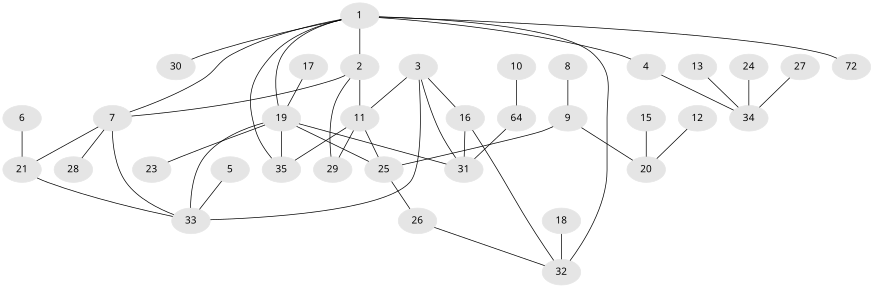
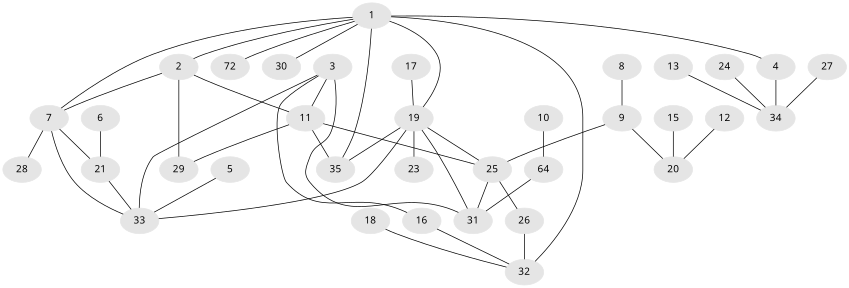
(465, 144) -> (483, 195)
